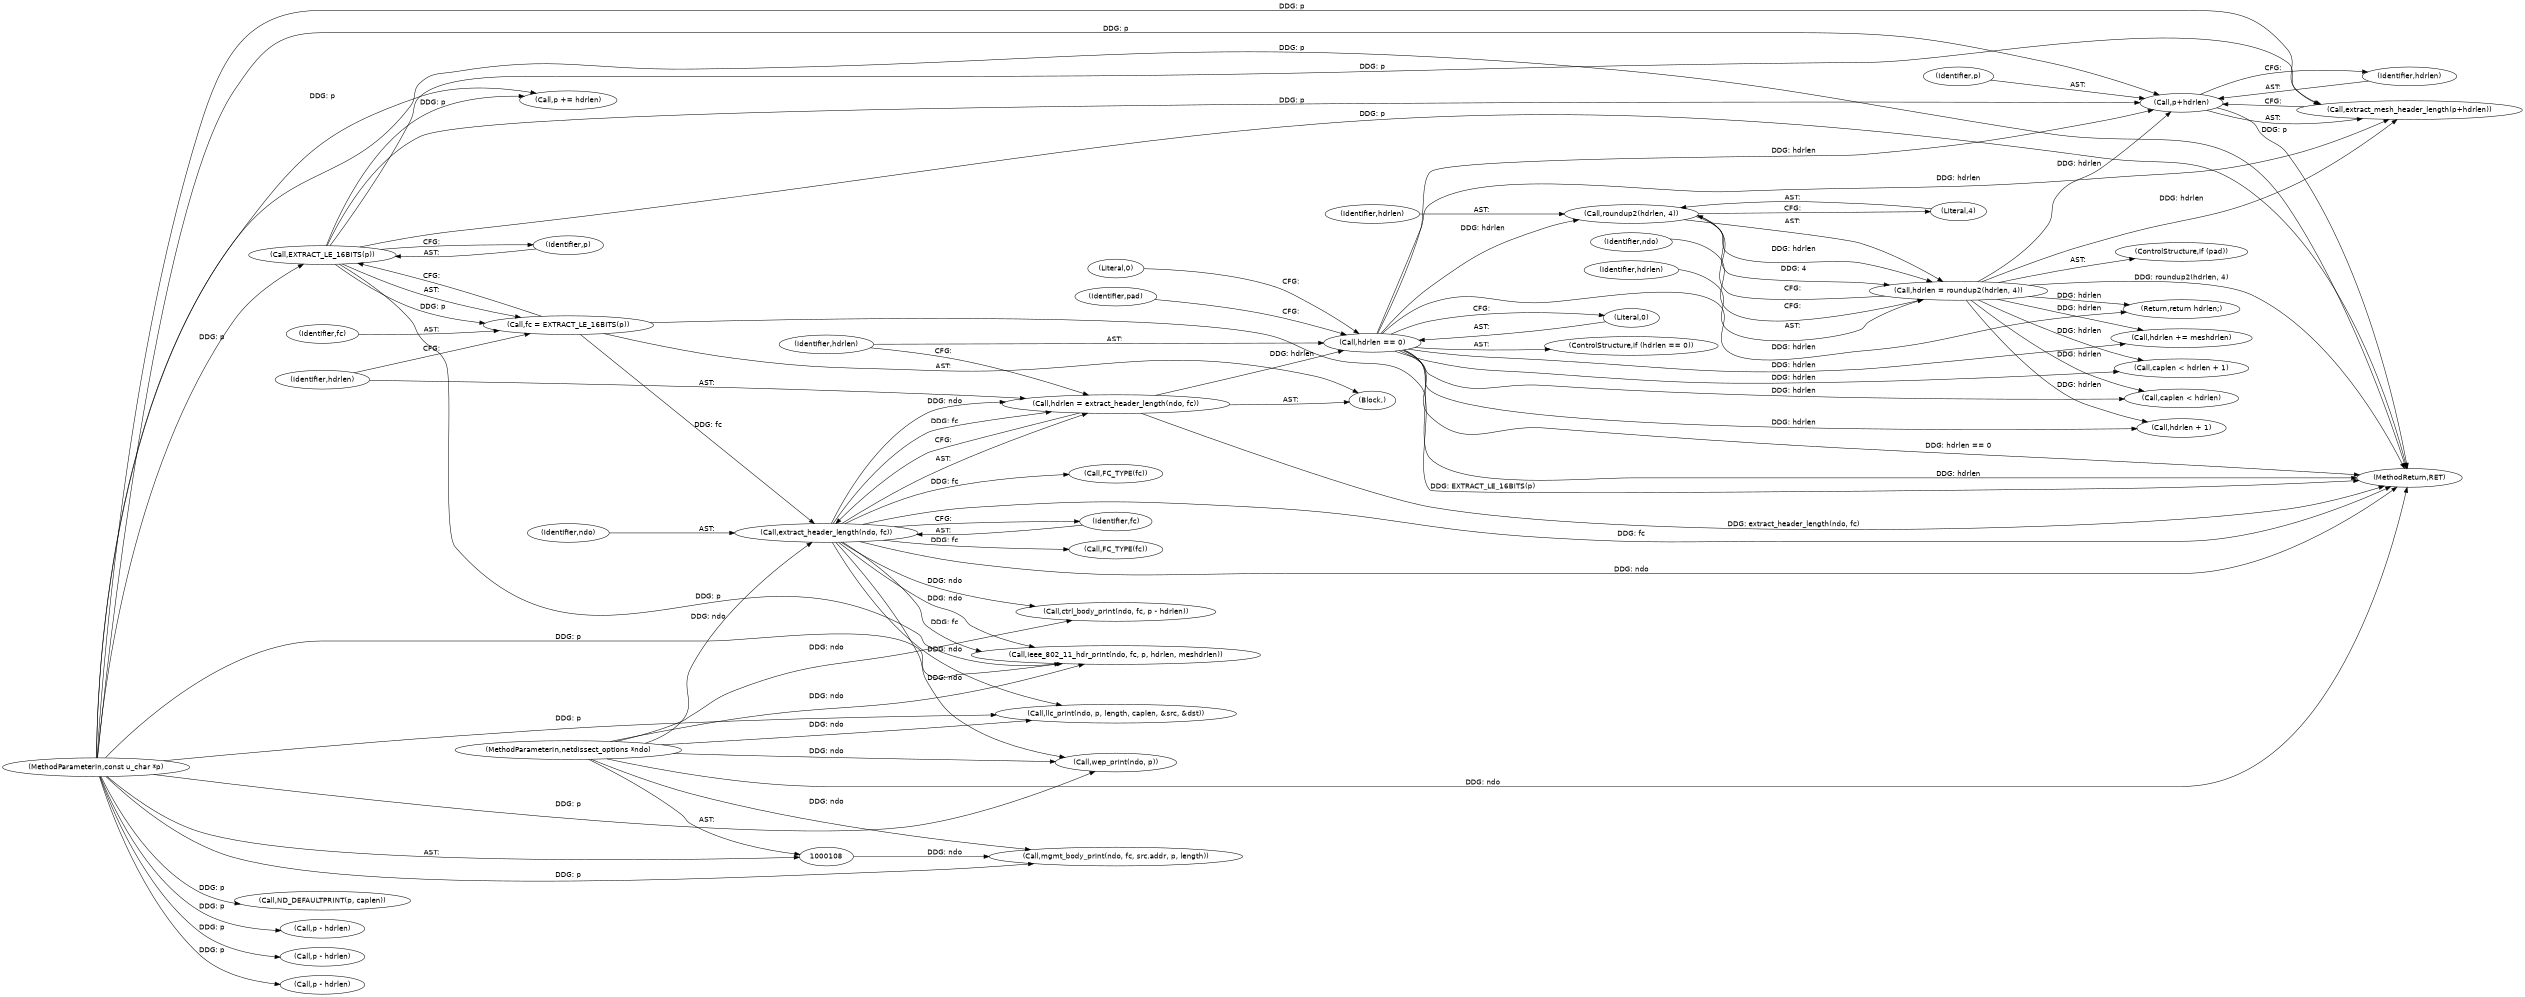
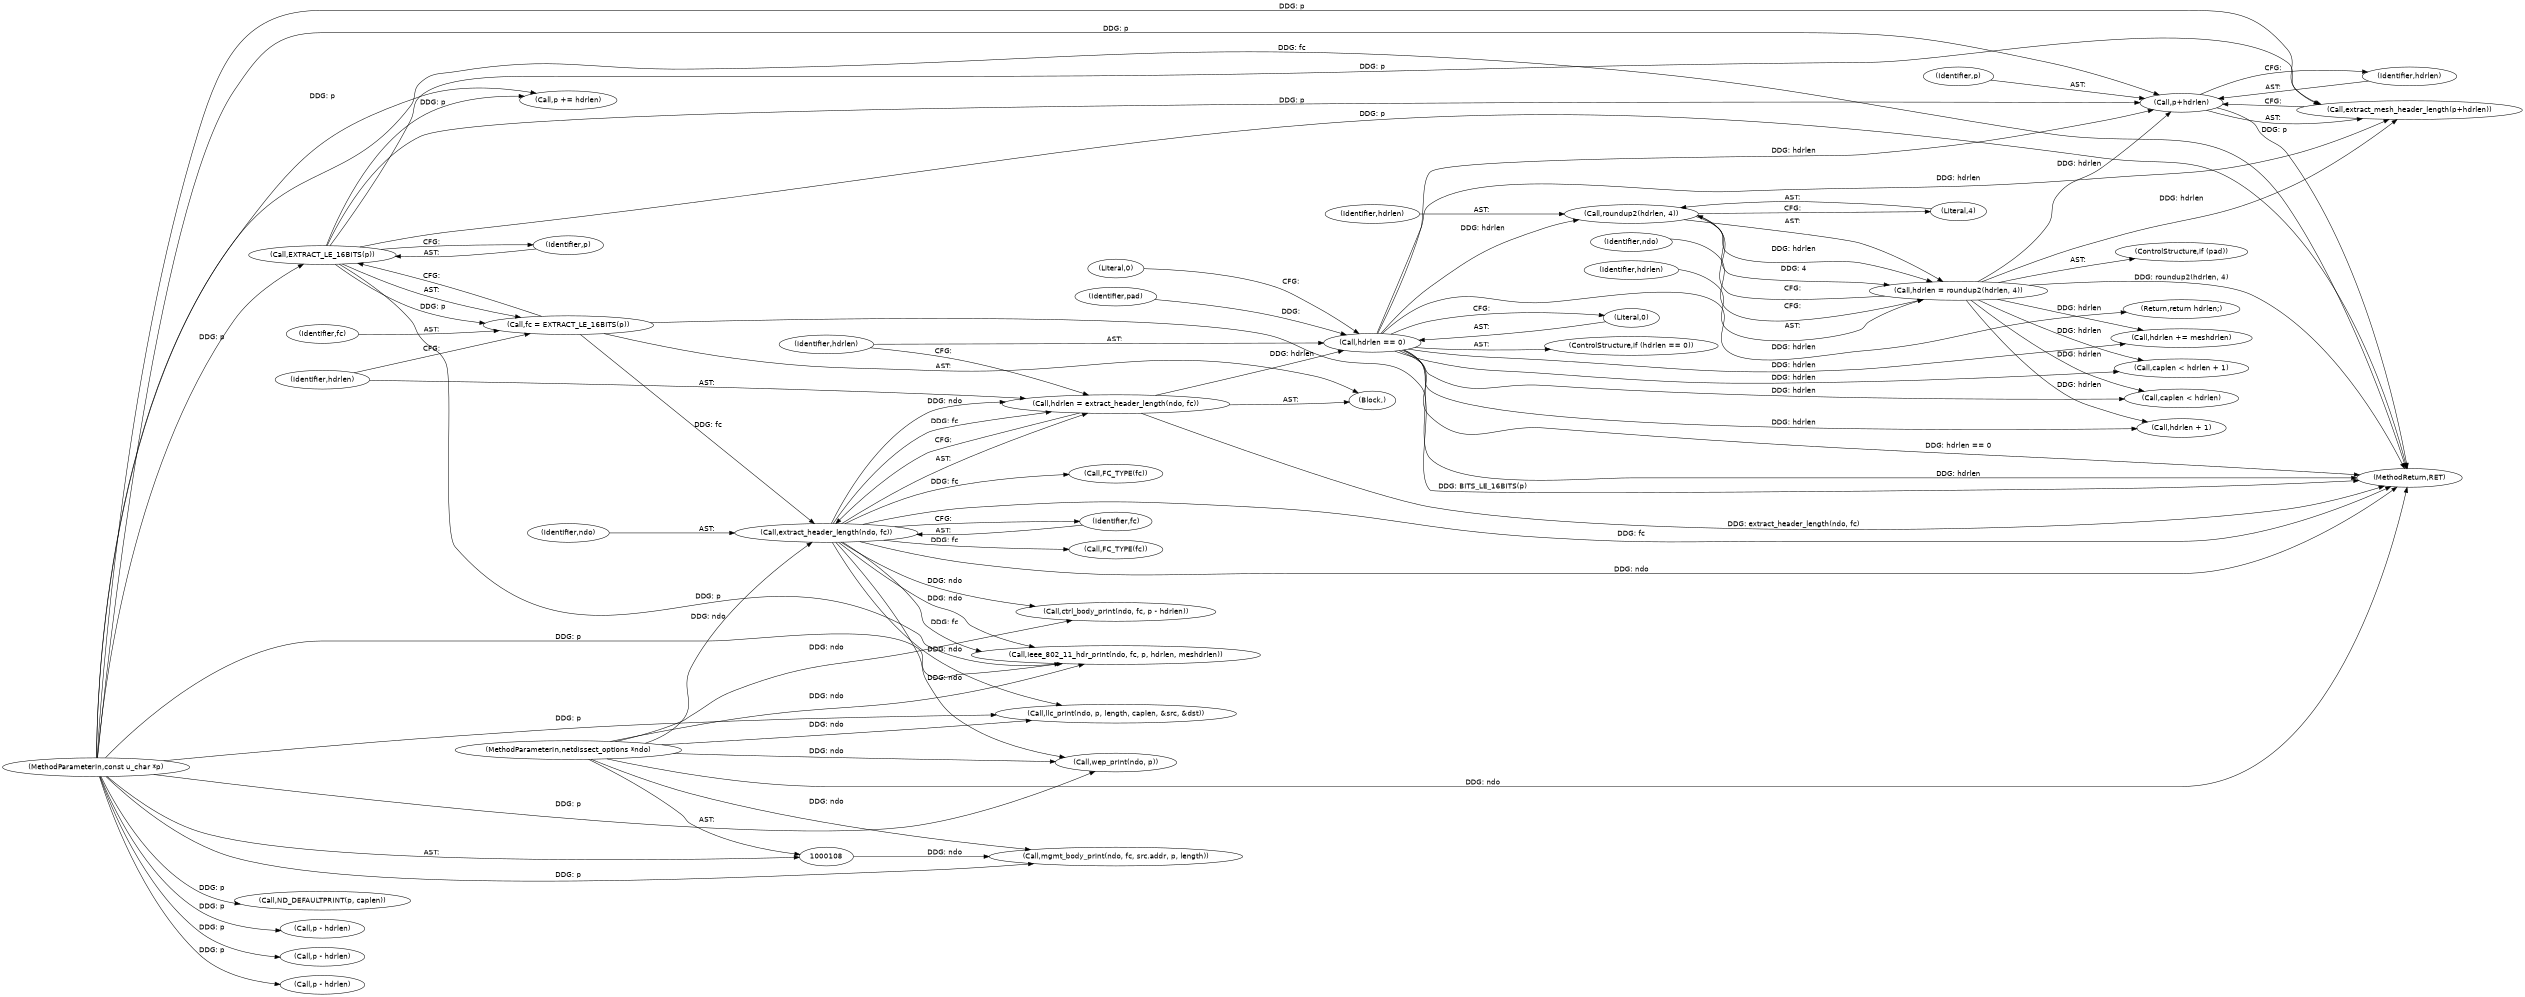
(1292, 48) -> (1292, 48)
(2076, 301) -> none
(1292, 312) -> (1292, 312)
(1483, 486) -> (1483, 486)
